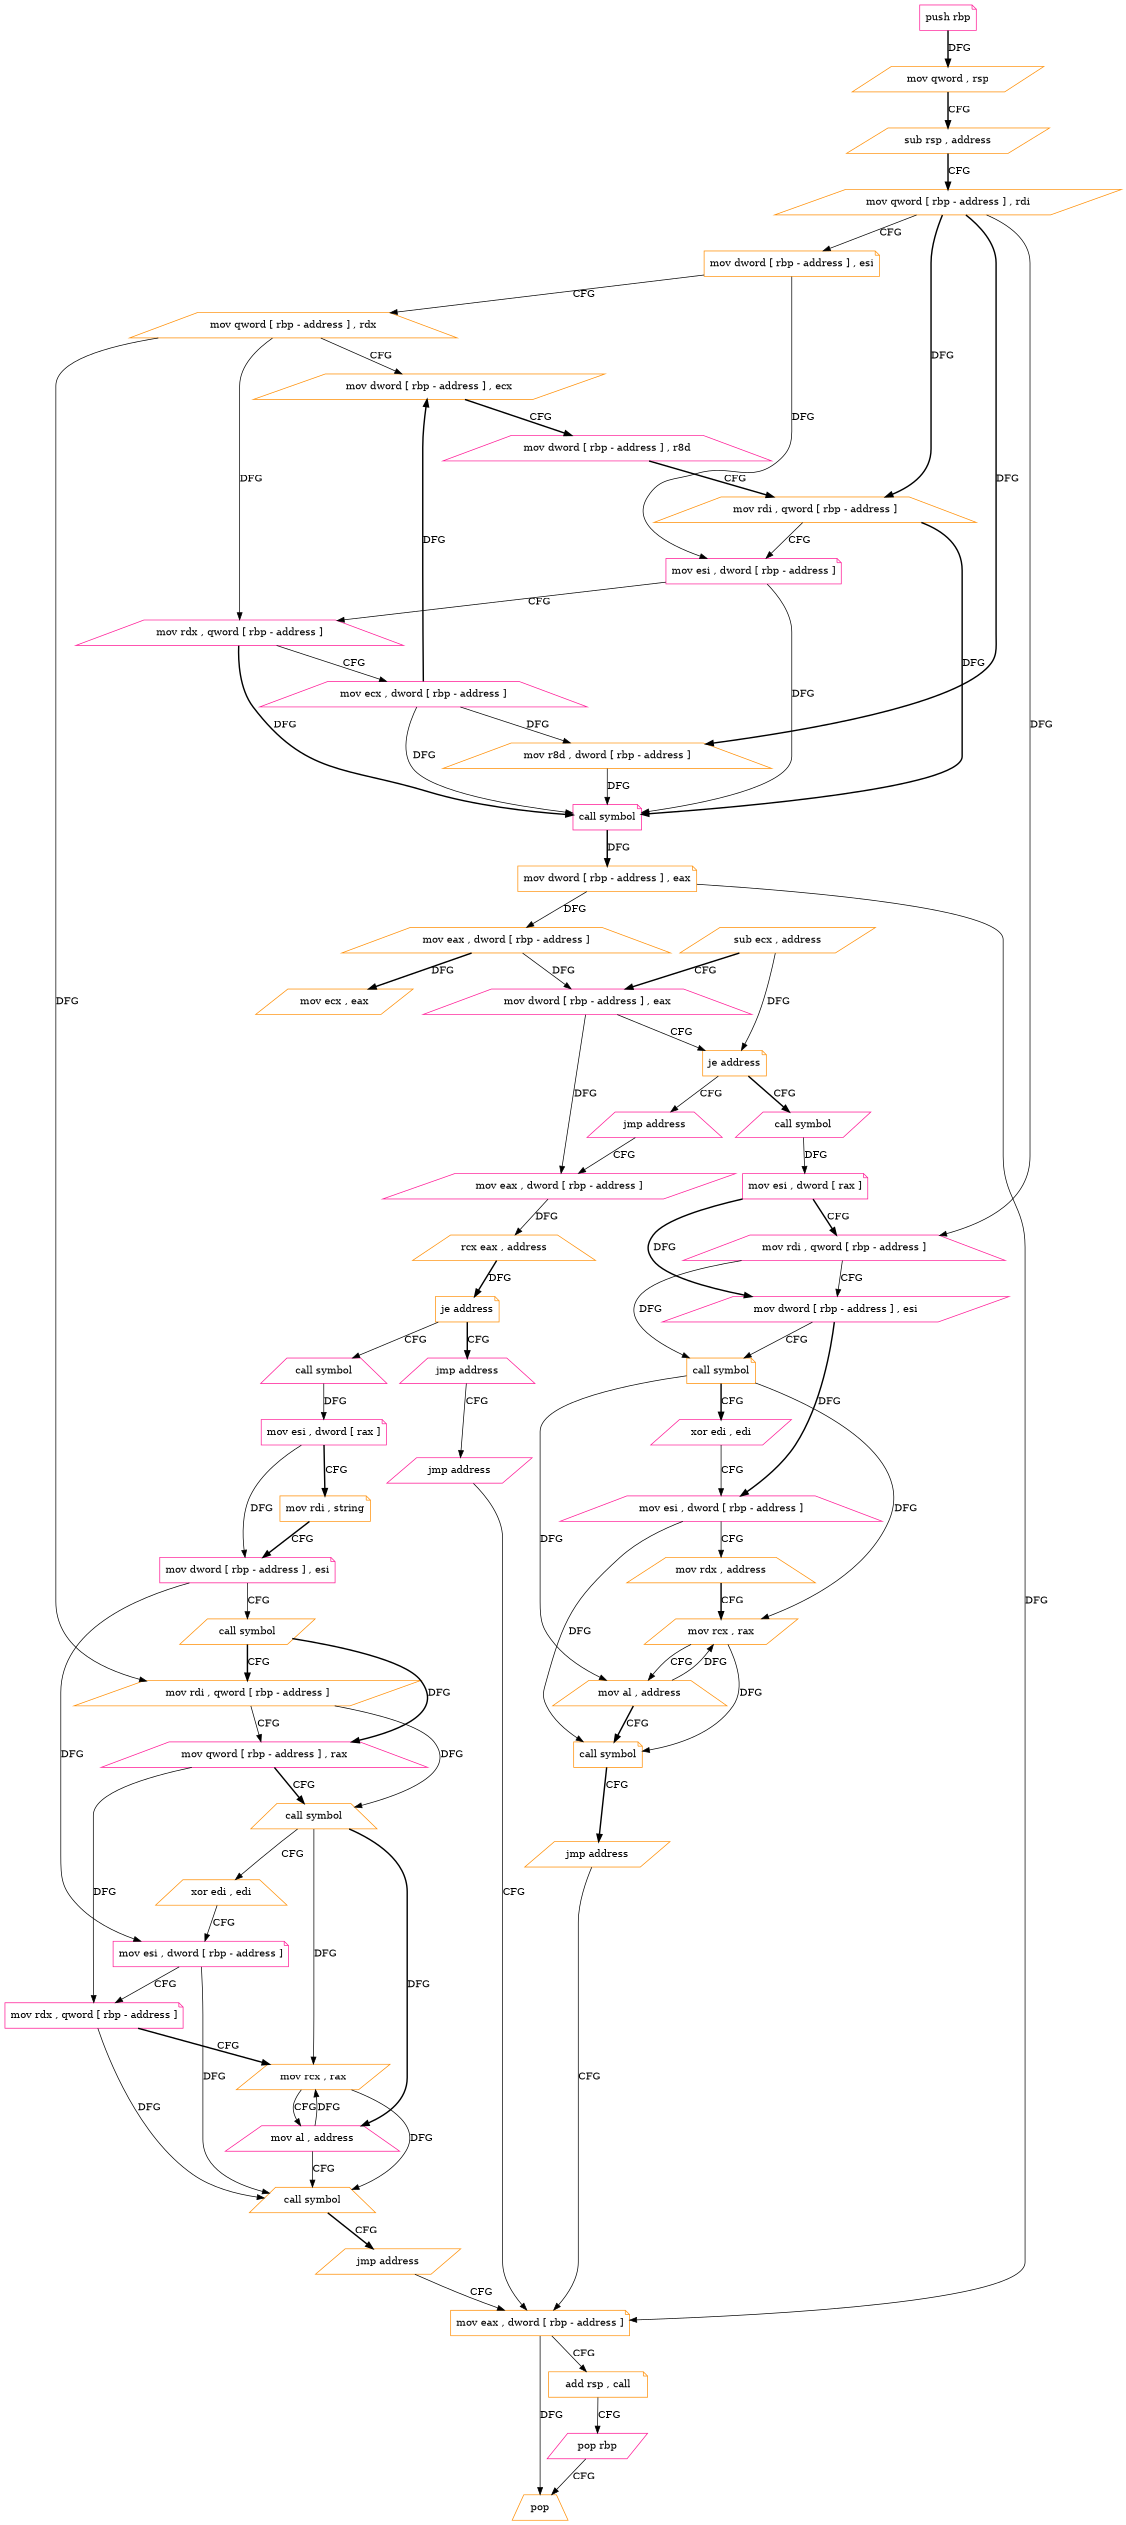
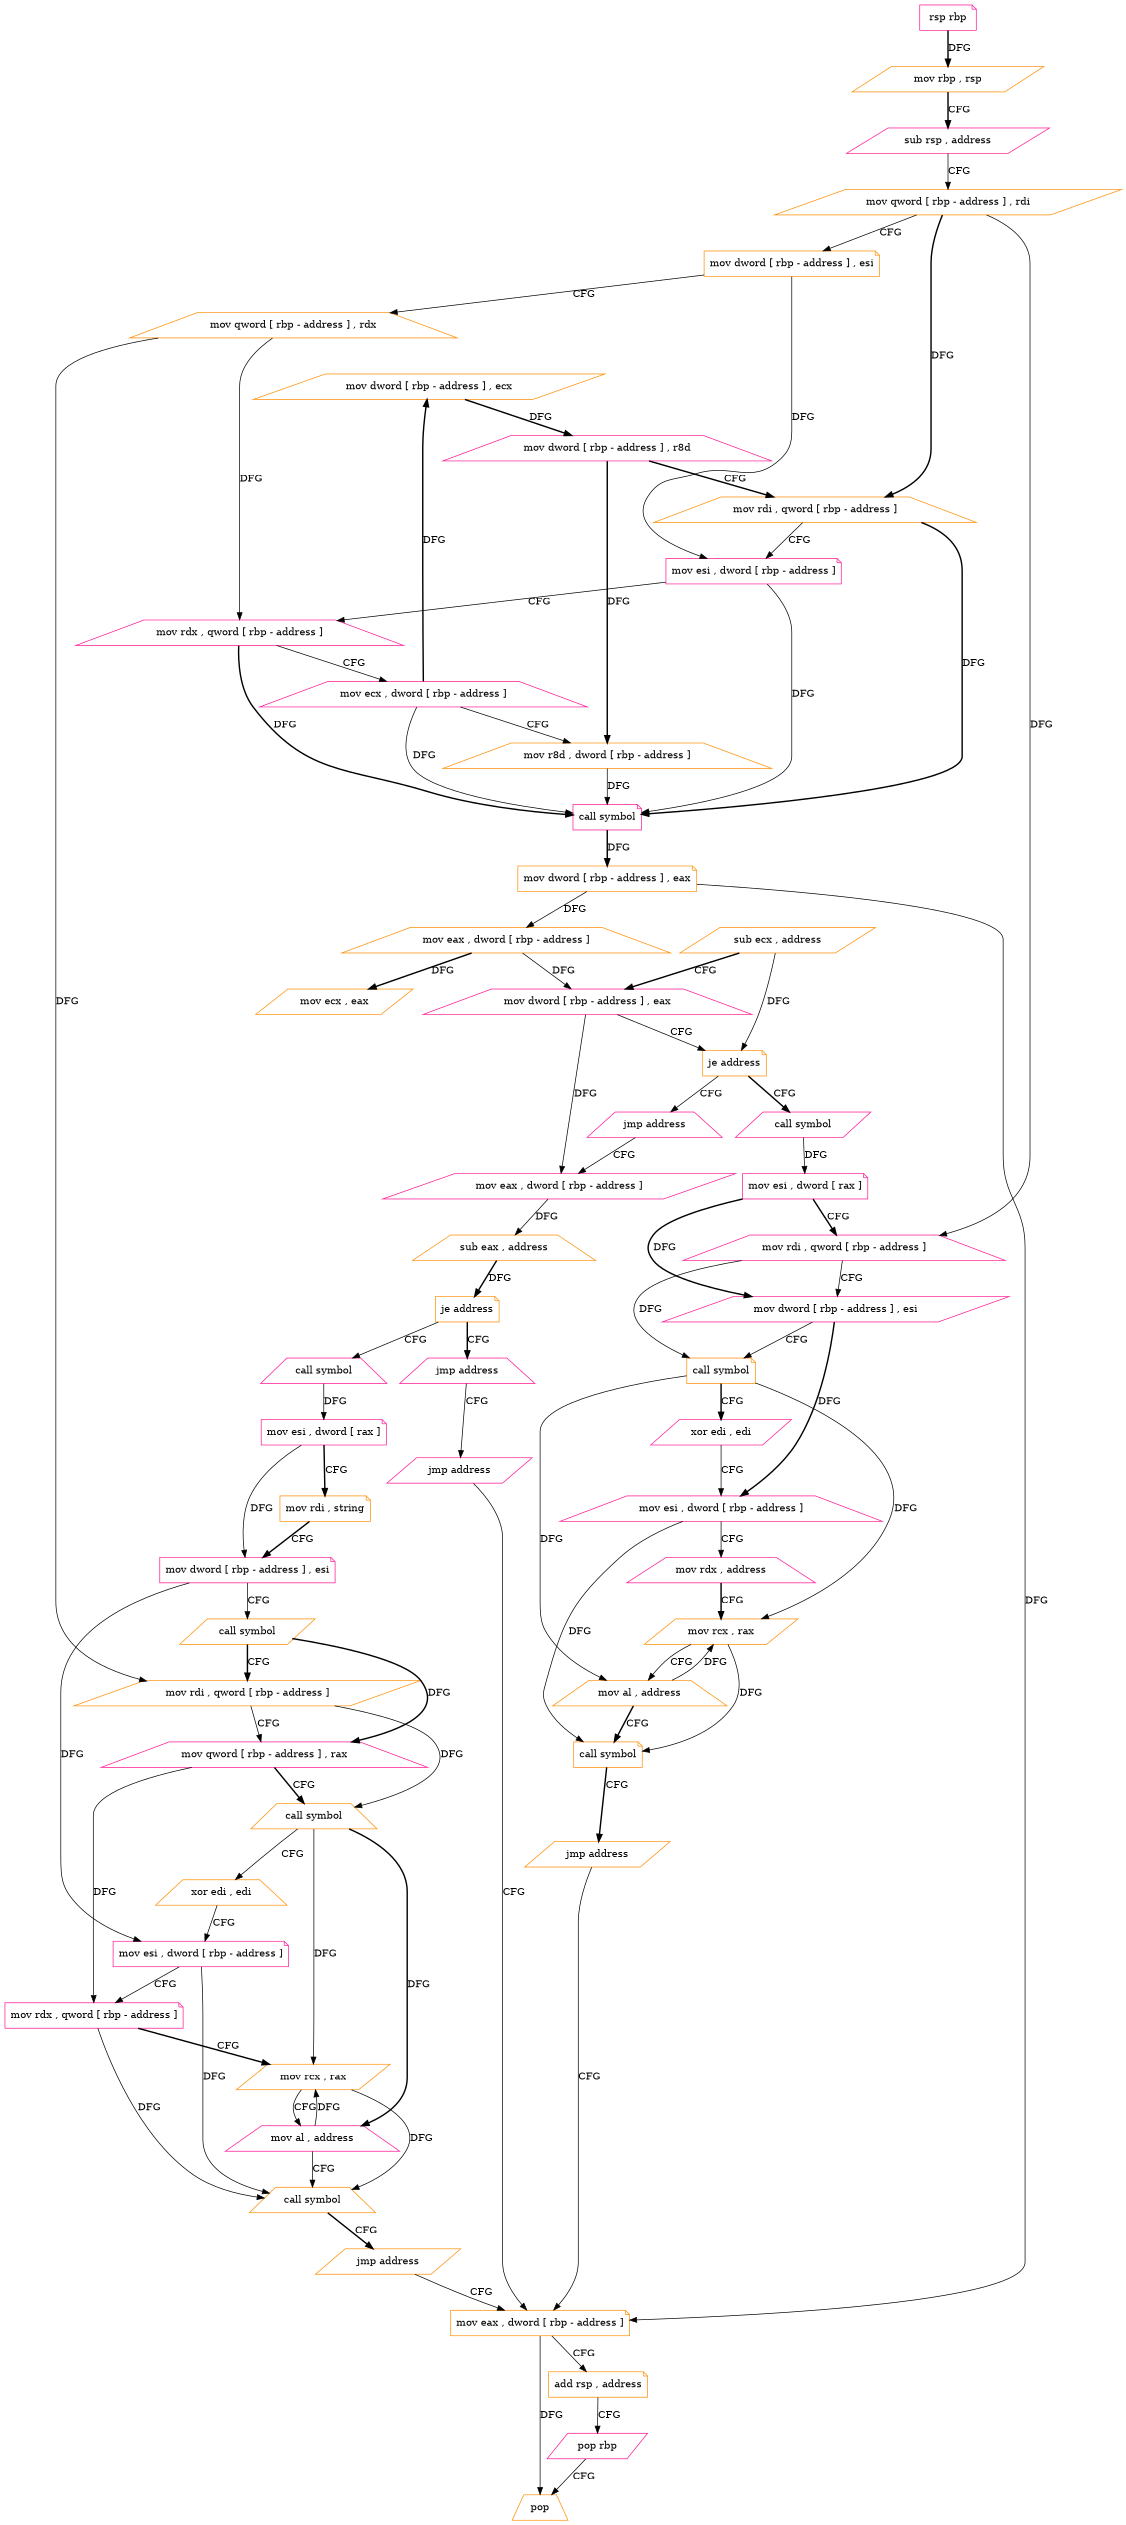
(948, 18) -> (948, 18)
(948, 79) -> (948, 79)
(948, 141) -> (948, 141)
(948, 168) -> (948, 168)
(358, 355) -> none
(541, 417) -> (541, 417)
(996, 581) -> (607, 598)
(538, 725) -> (538, 725)
(504, 1248) -> (504, 1248)
(721, 1570) -> (721, 1570)
(598, 2385) -> (598, 2385)
